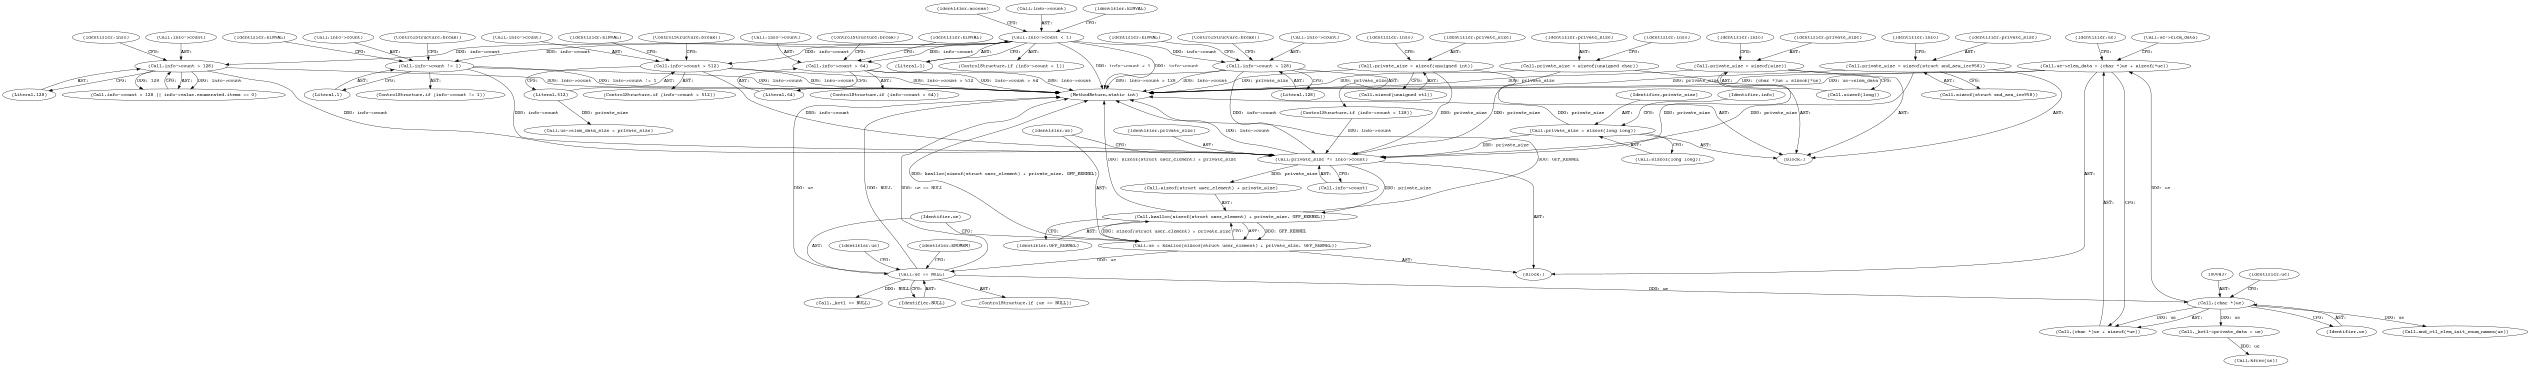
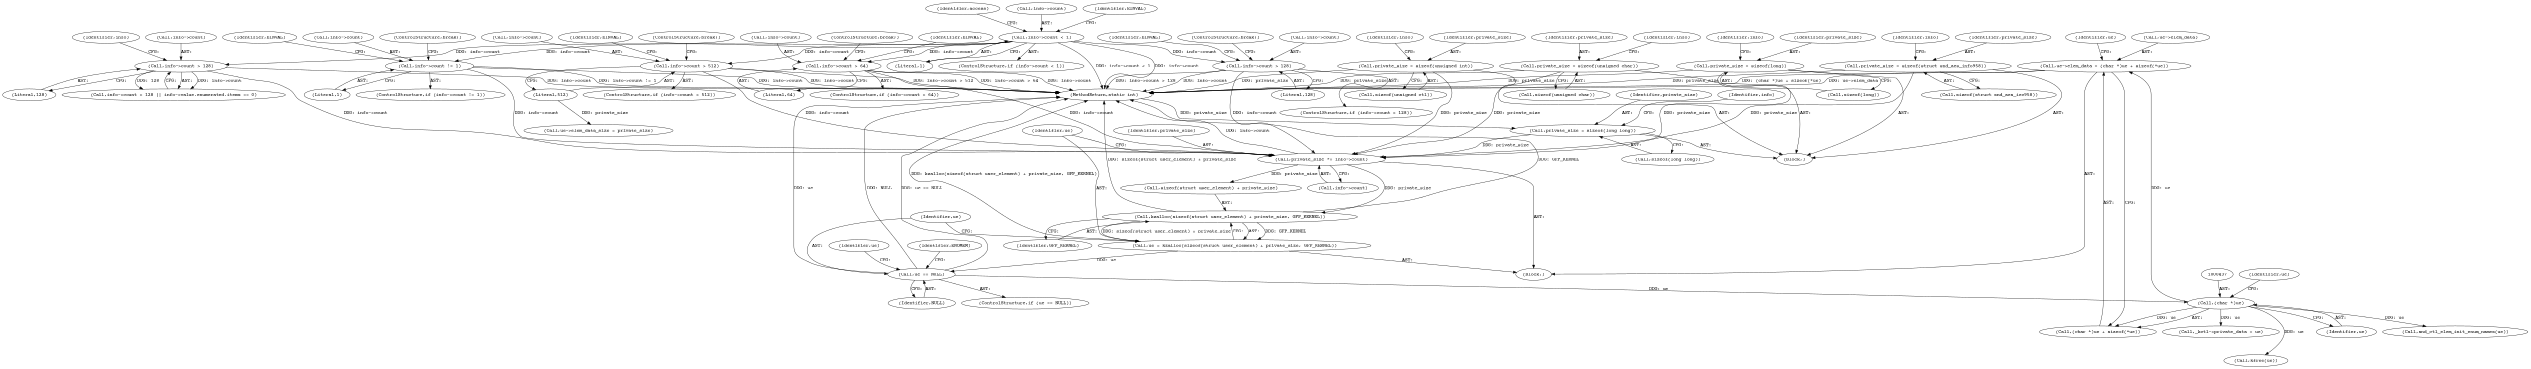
(2148, 52) -> (2148, 52)
(1740, 66) -> (1740, 66)
(1915, 66) -> (1915, 66)
none -> (1557, 95)
(1364, 102) -> (1322, 123)
(1340, 134) -> (1067, 118)
(843, 303) -> none
(2237, 345) -> (2281, 324)
